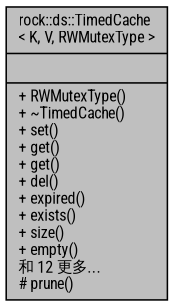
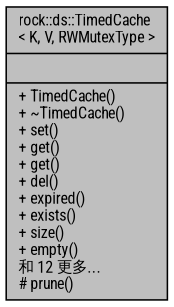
(73, 97) -> (67, 97)
